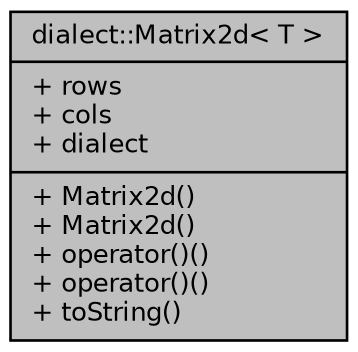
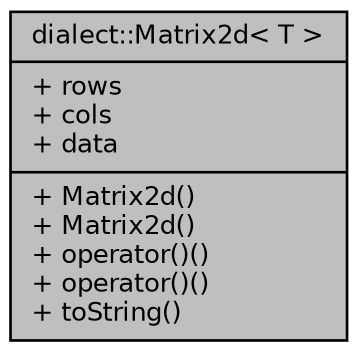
(91, 145) -> (76, 145)
